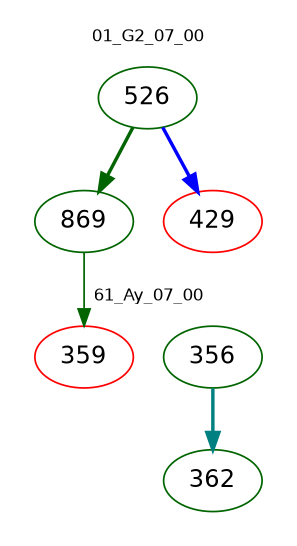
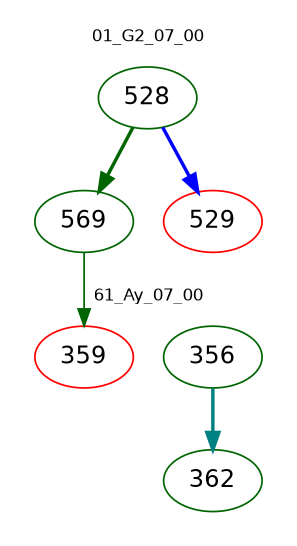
(148, 98) -> (148, 98)
(84, 221) -> (84, 221)
(213, 221) -> (213, 221)
